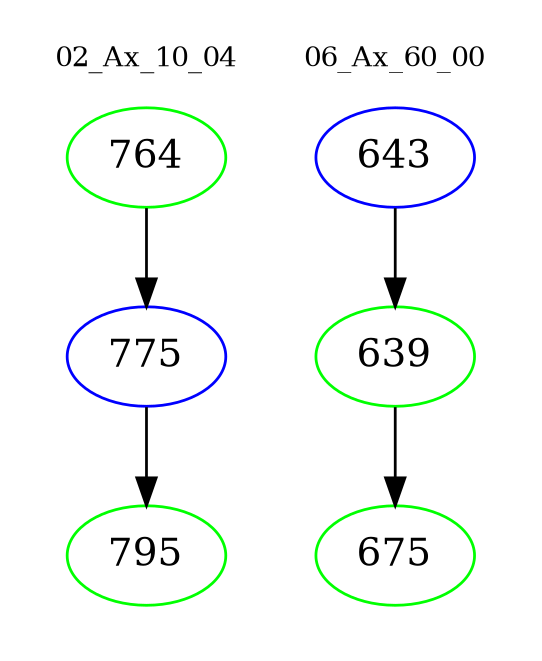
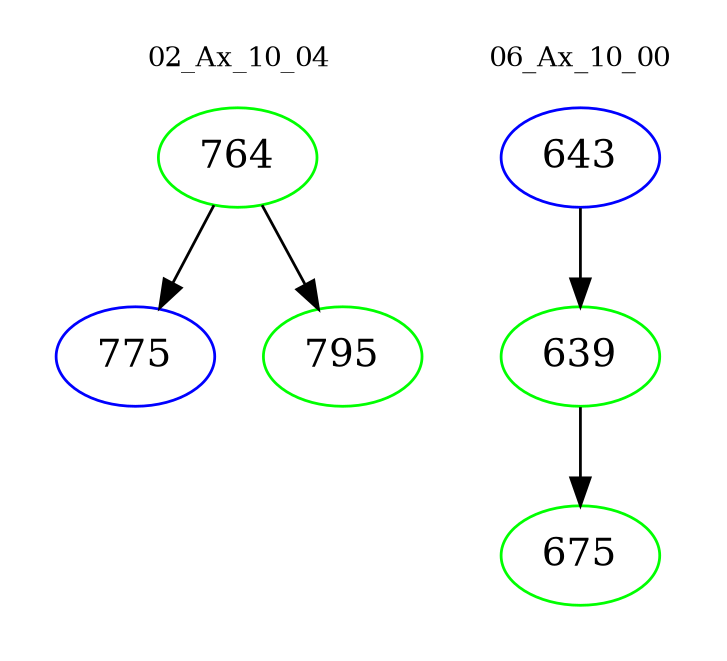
(395, 59) -> (580, 59)
(146, 442) -> (283, 245)
